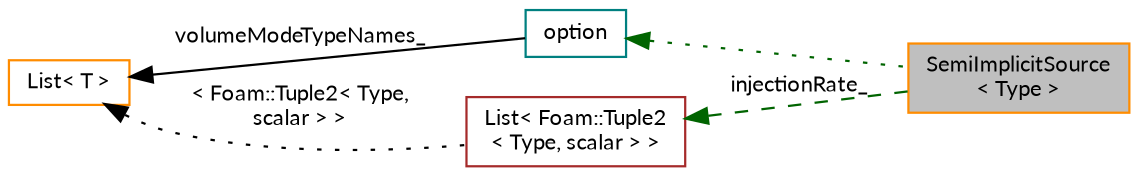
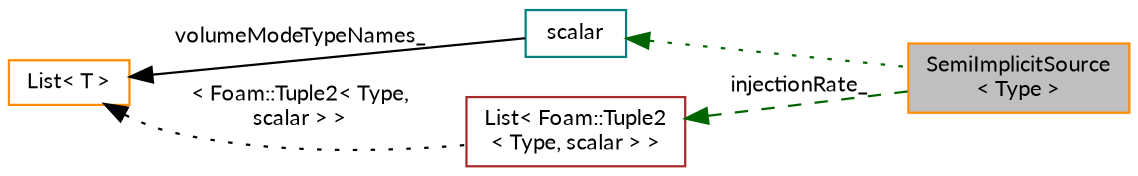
(576, 33) -> (576, 33)
